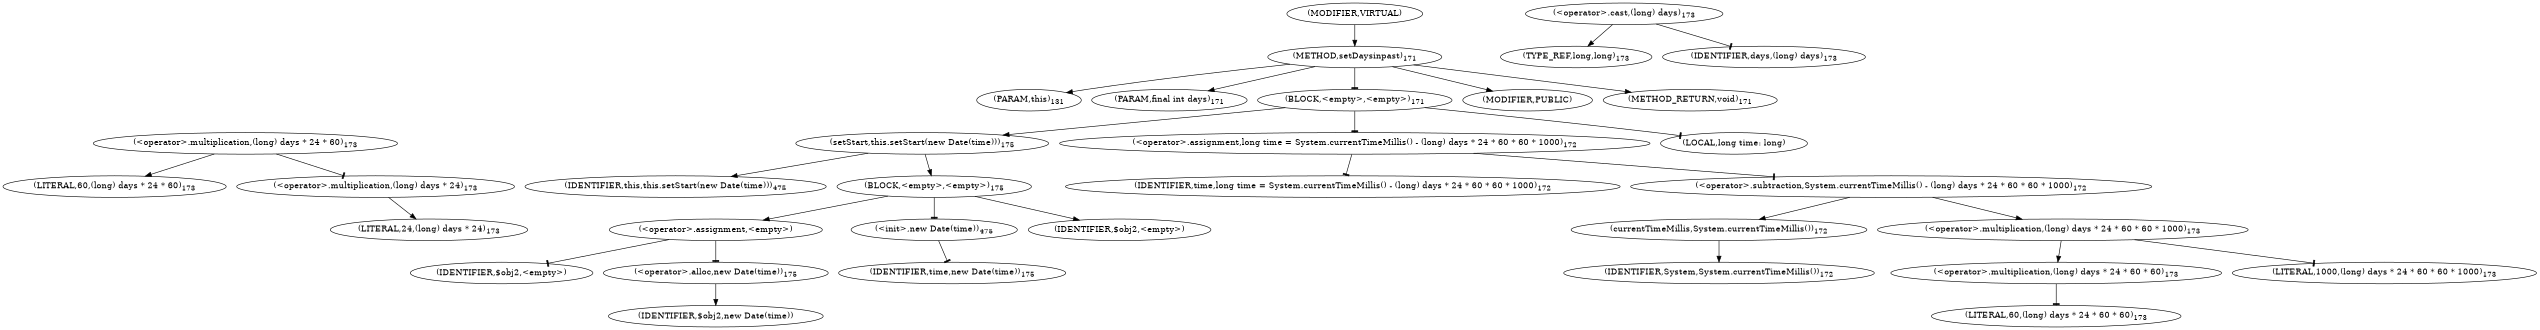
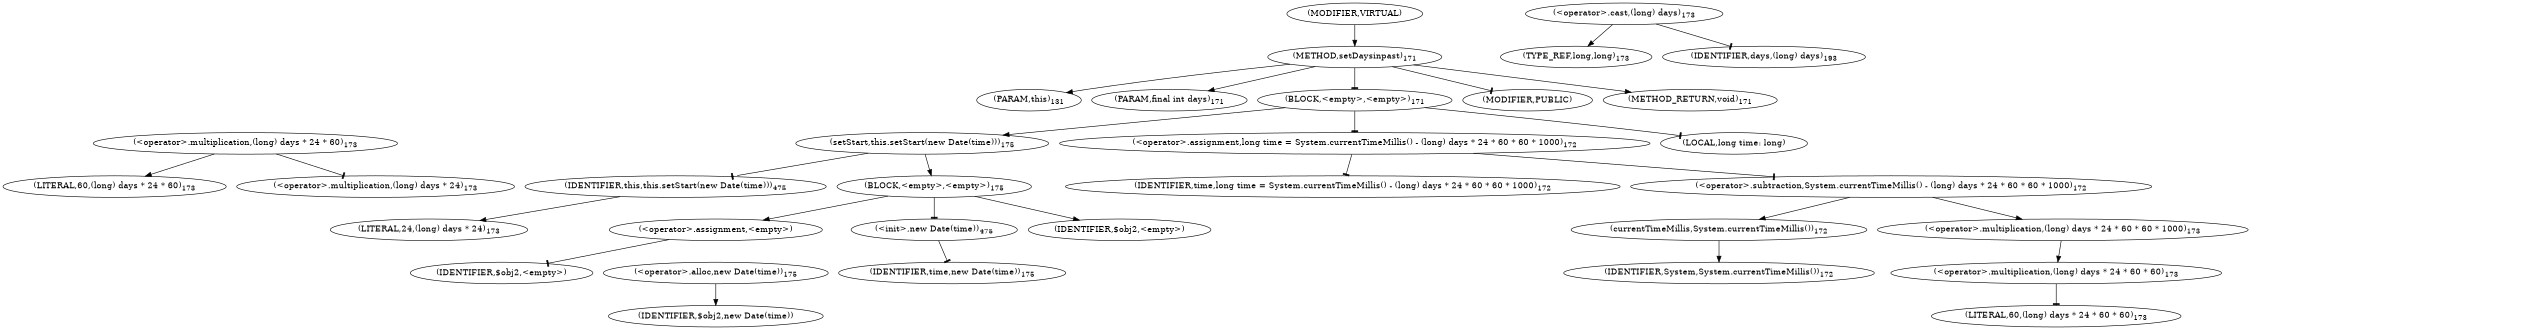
(1830, 56) -> (1830, 56)
(1441, 79) -> (1441, 79)
(803, 164) -> (803, 164)
(400, 206) -> (553, 208)
(716, 250) -> none
(2384, 273) -> none
